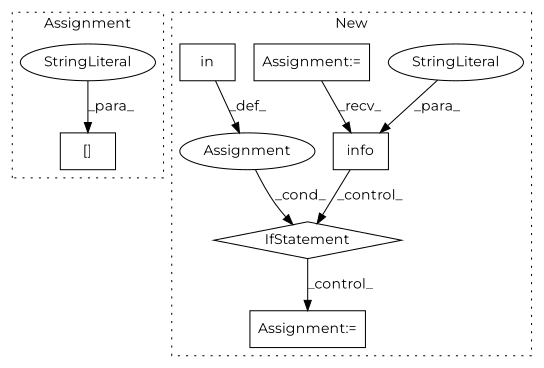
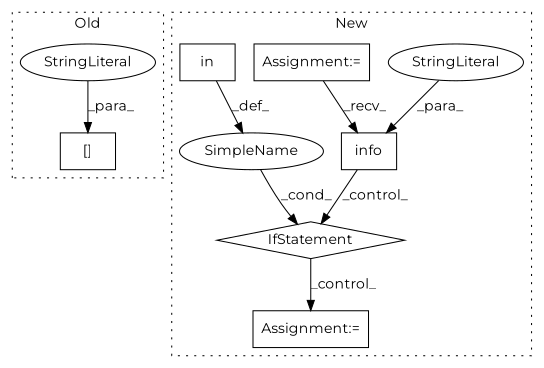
(88, 24) -> (88, 24)
(247, 151) -> (251, 151)
